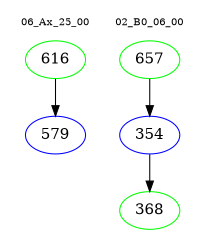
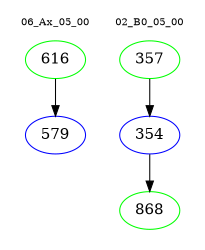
(56, 23) -> (56, 23)
(150, 23) -> (150, 23)
(150, 60) -> (150, 60)
(150, 210) -> (150, 210)
